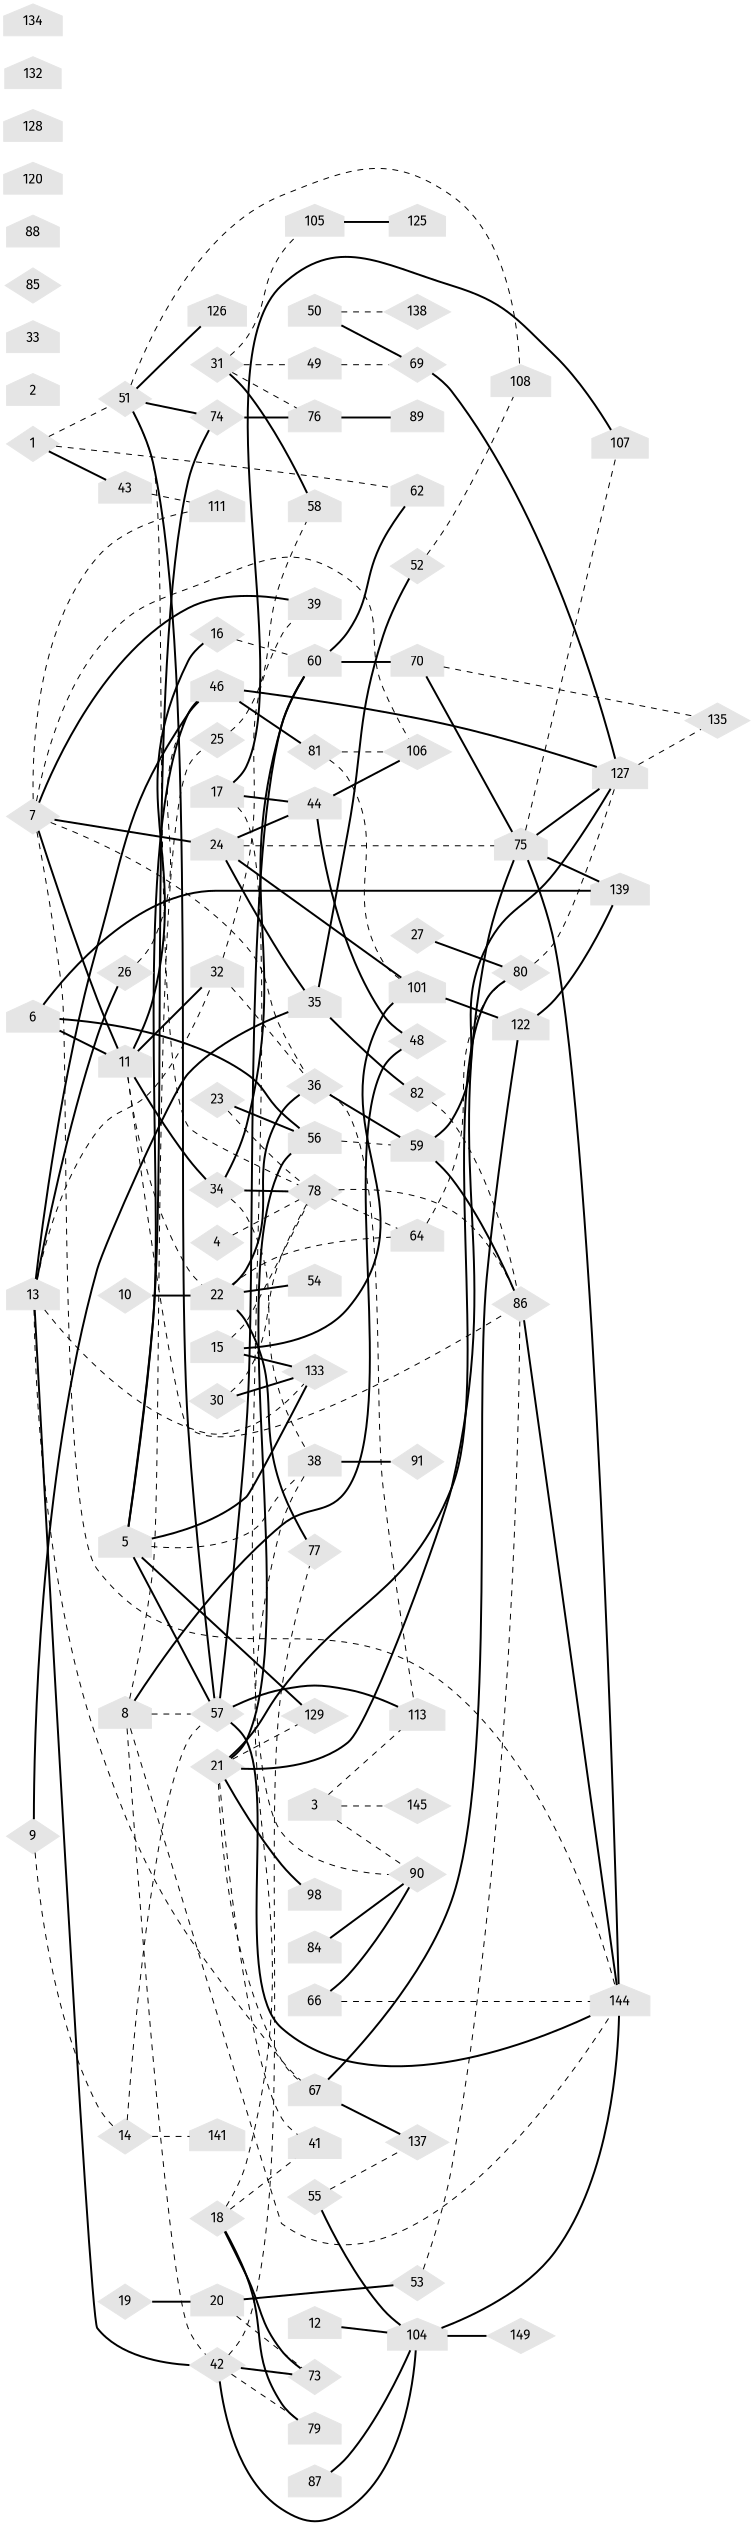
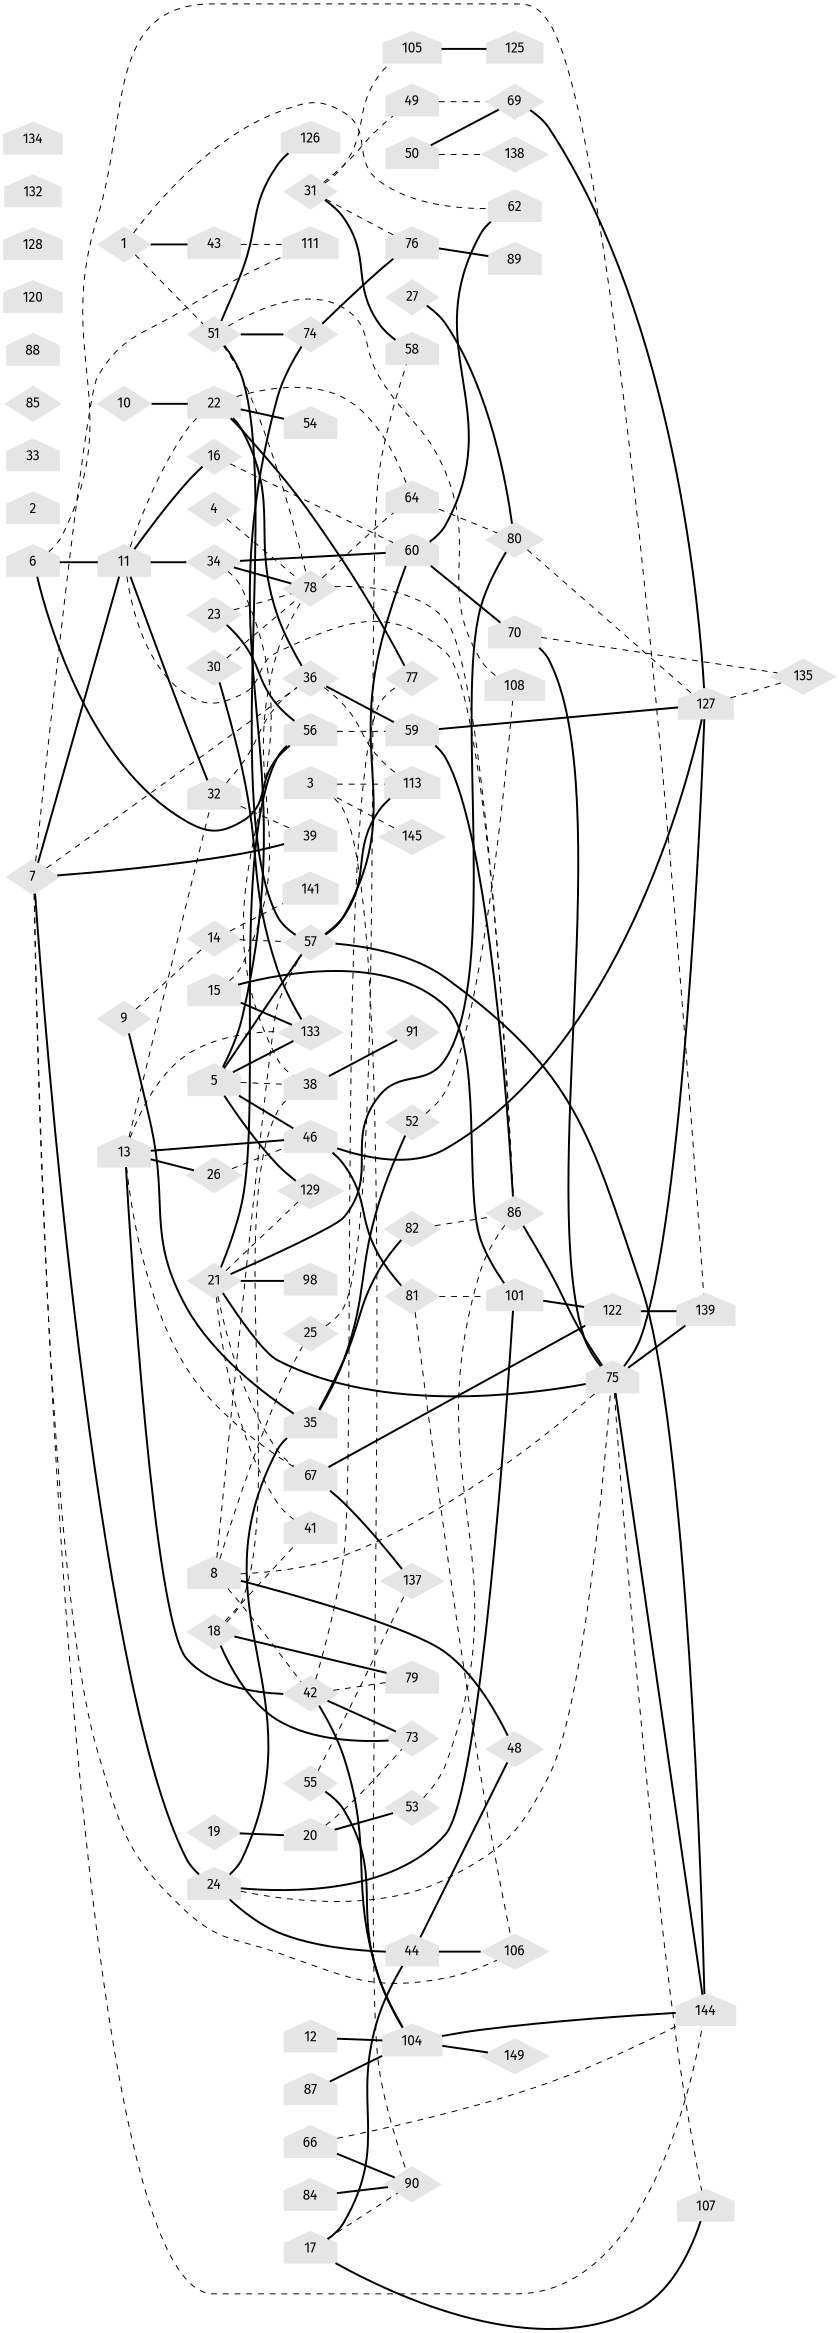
(297, 891) -> (591, 180)
(570, 1653) -> (562, 1296)
(261, 2159) -> (432, 1512)
